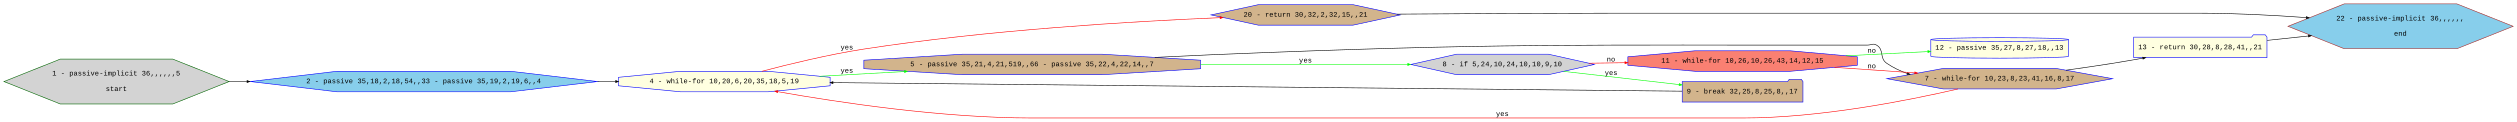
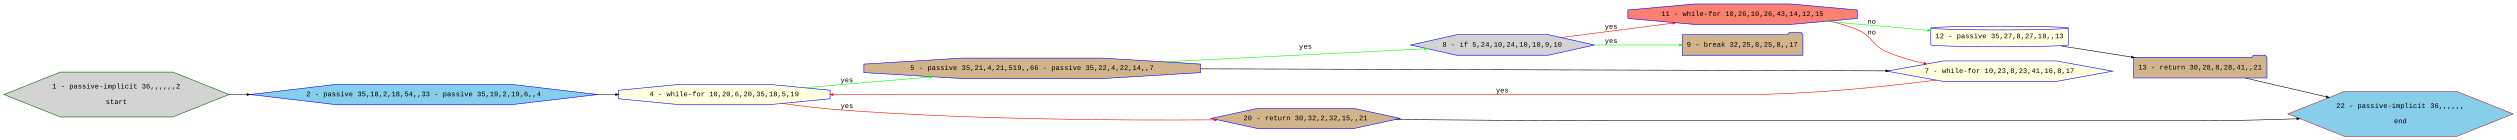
(2200, 47) -> (2200, 68)
(1611, 60) -> (1611, 27)
(2105, 65) -> (2096, 52)
(2000, 79) -> (2000, 71)
(117, 82) -> (117, 95)
(1258, 87) -> none
